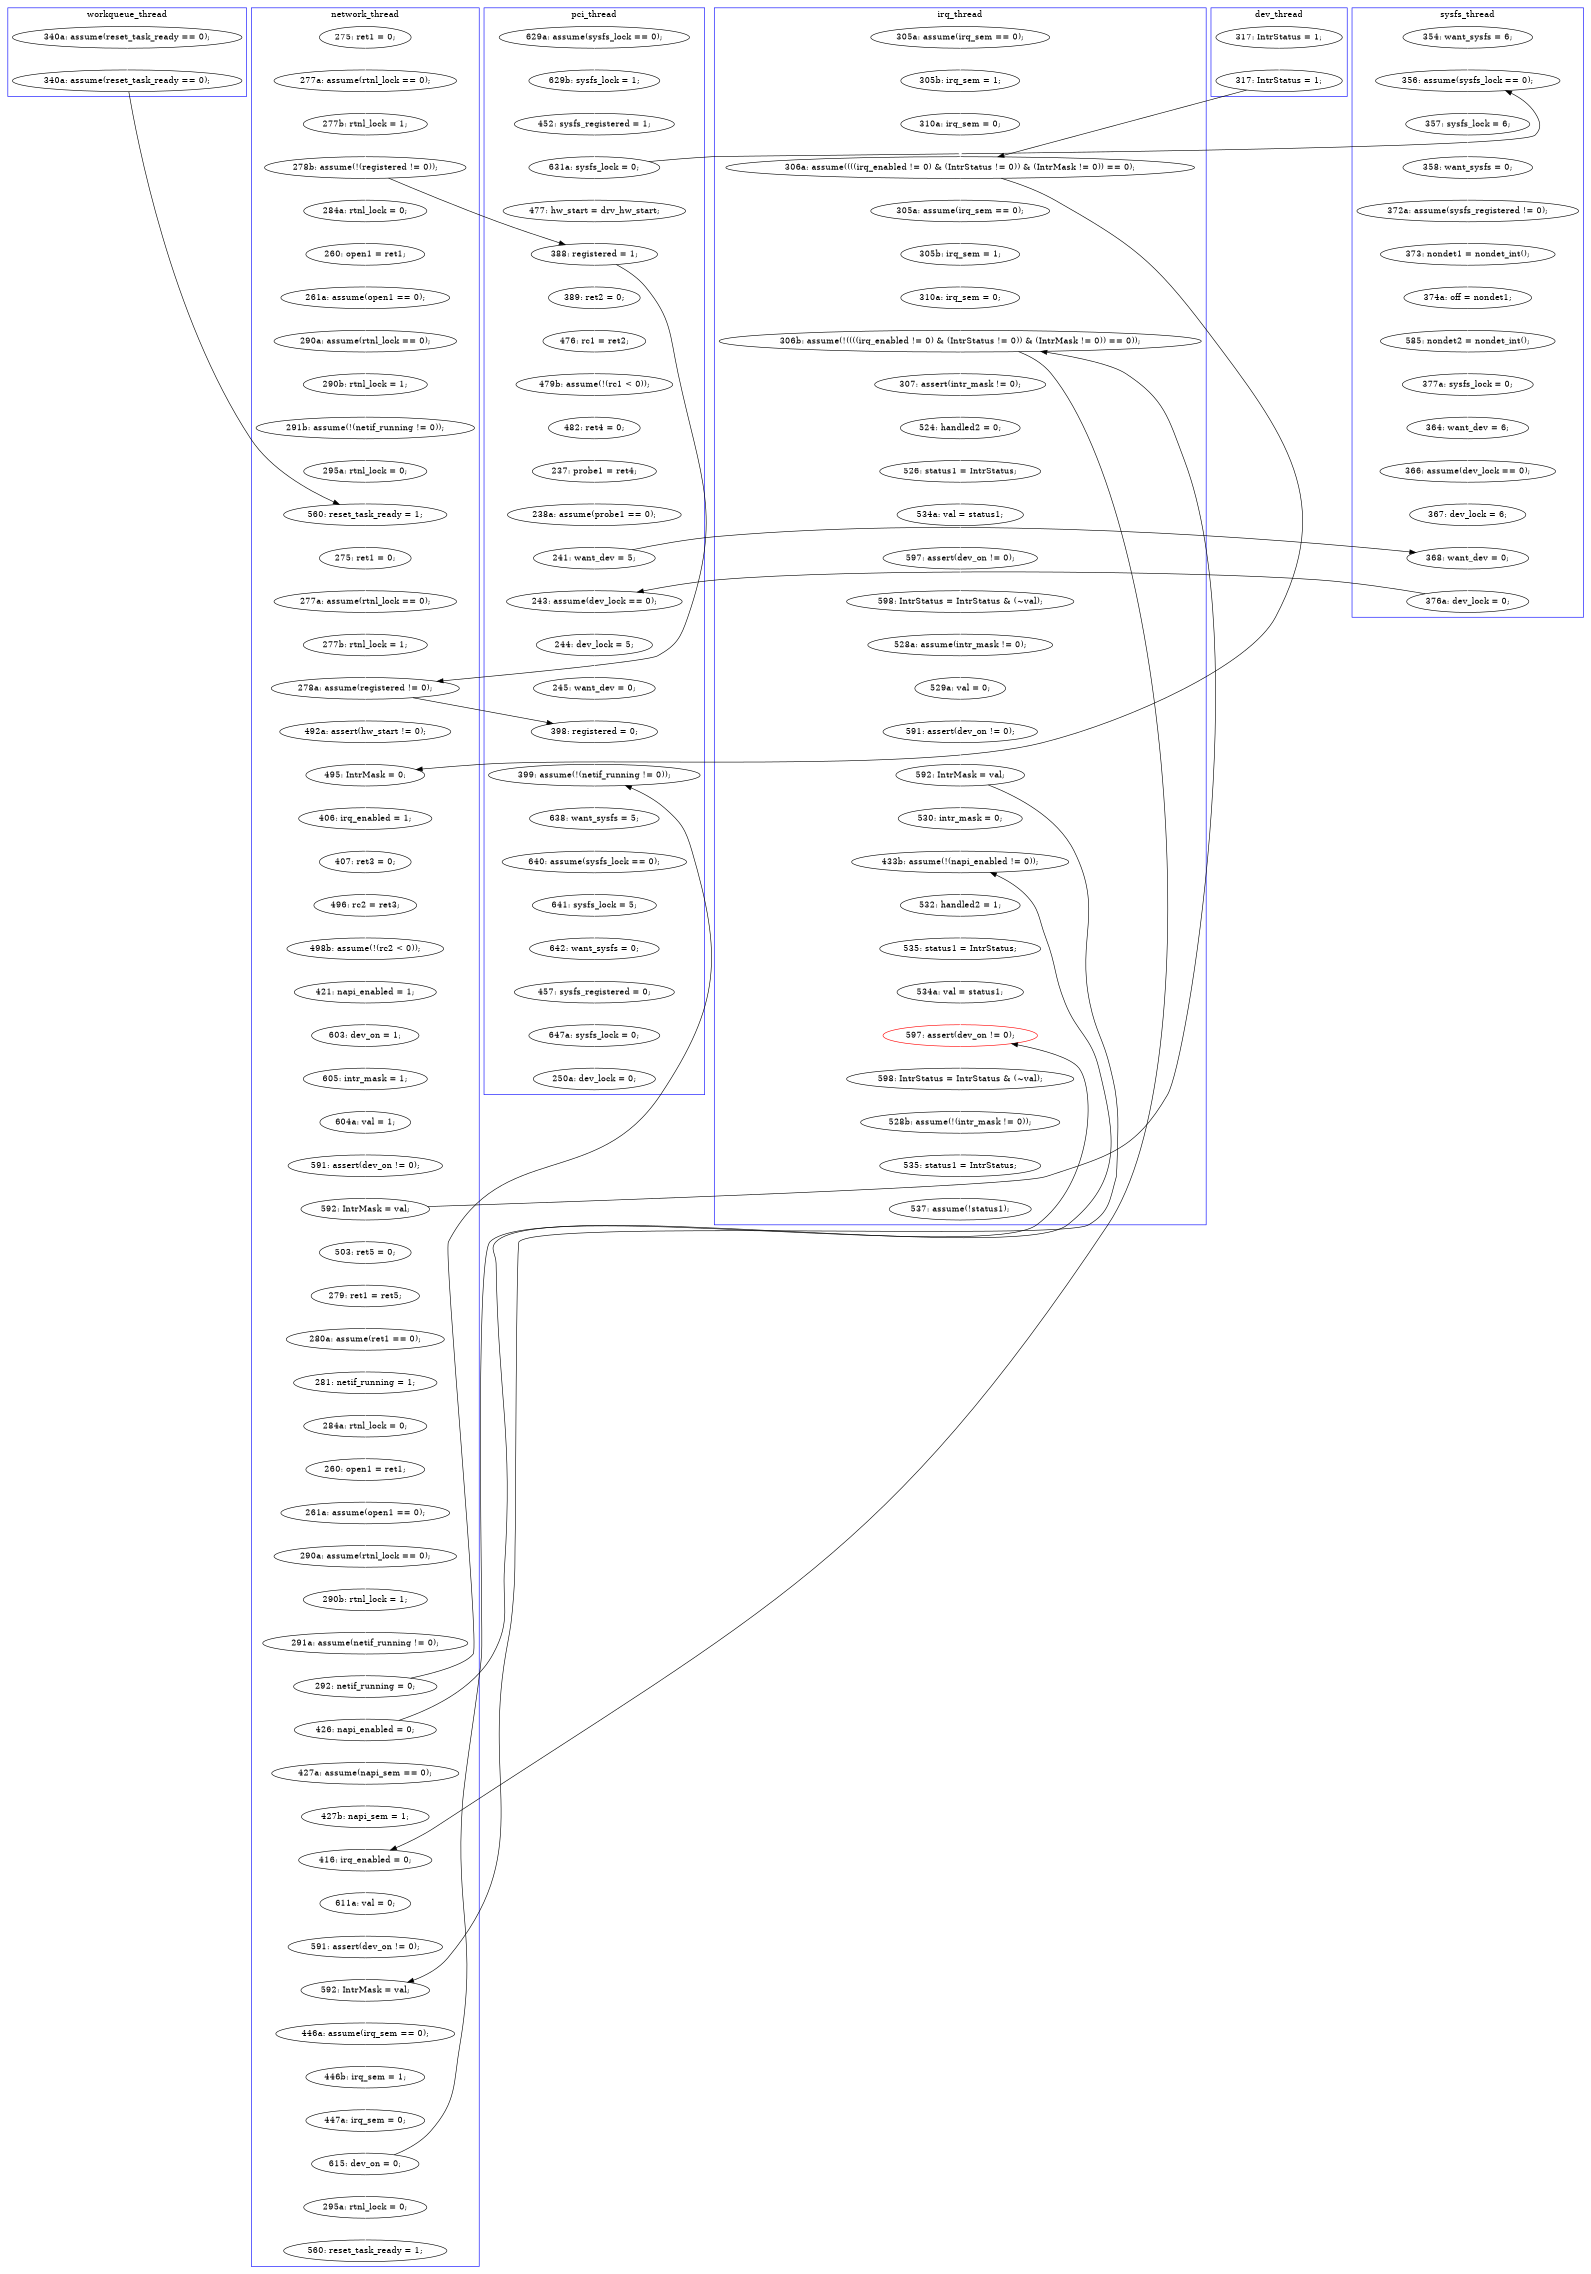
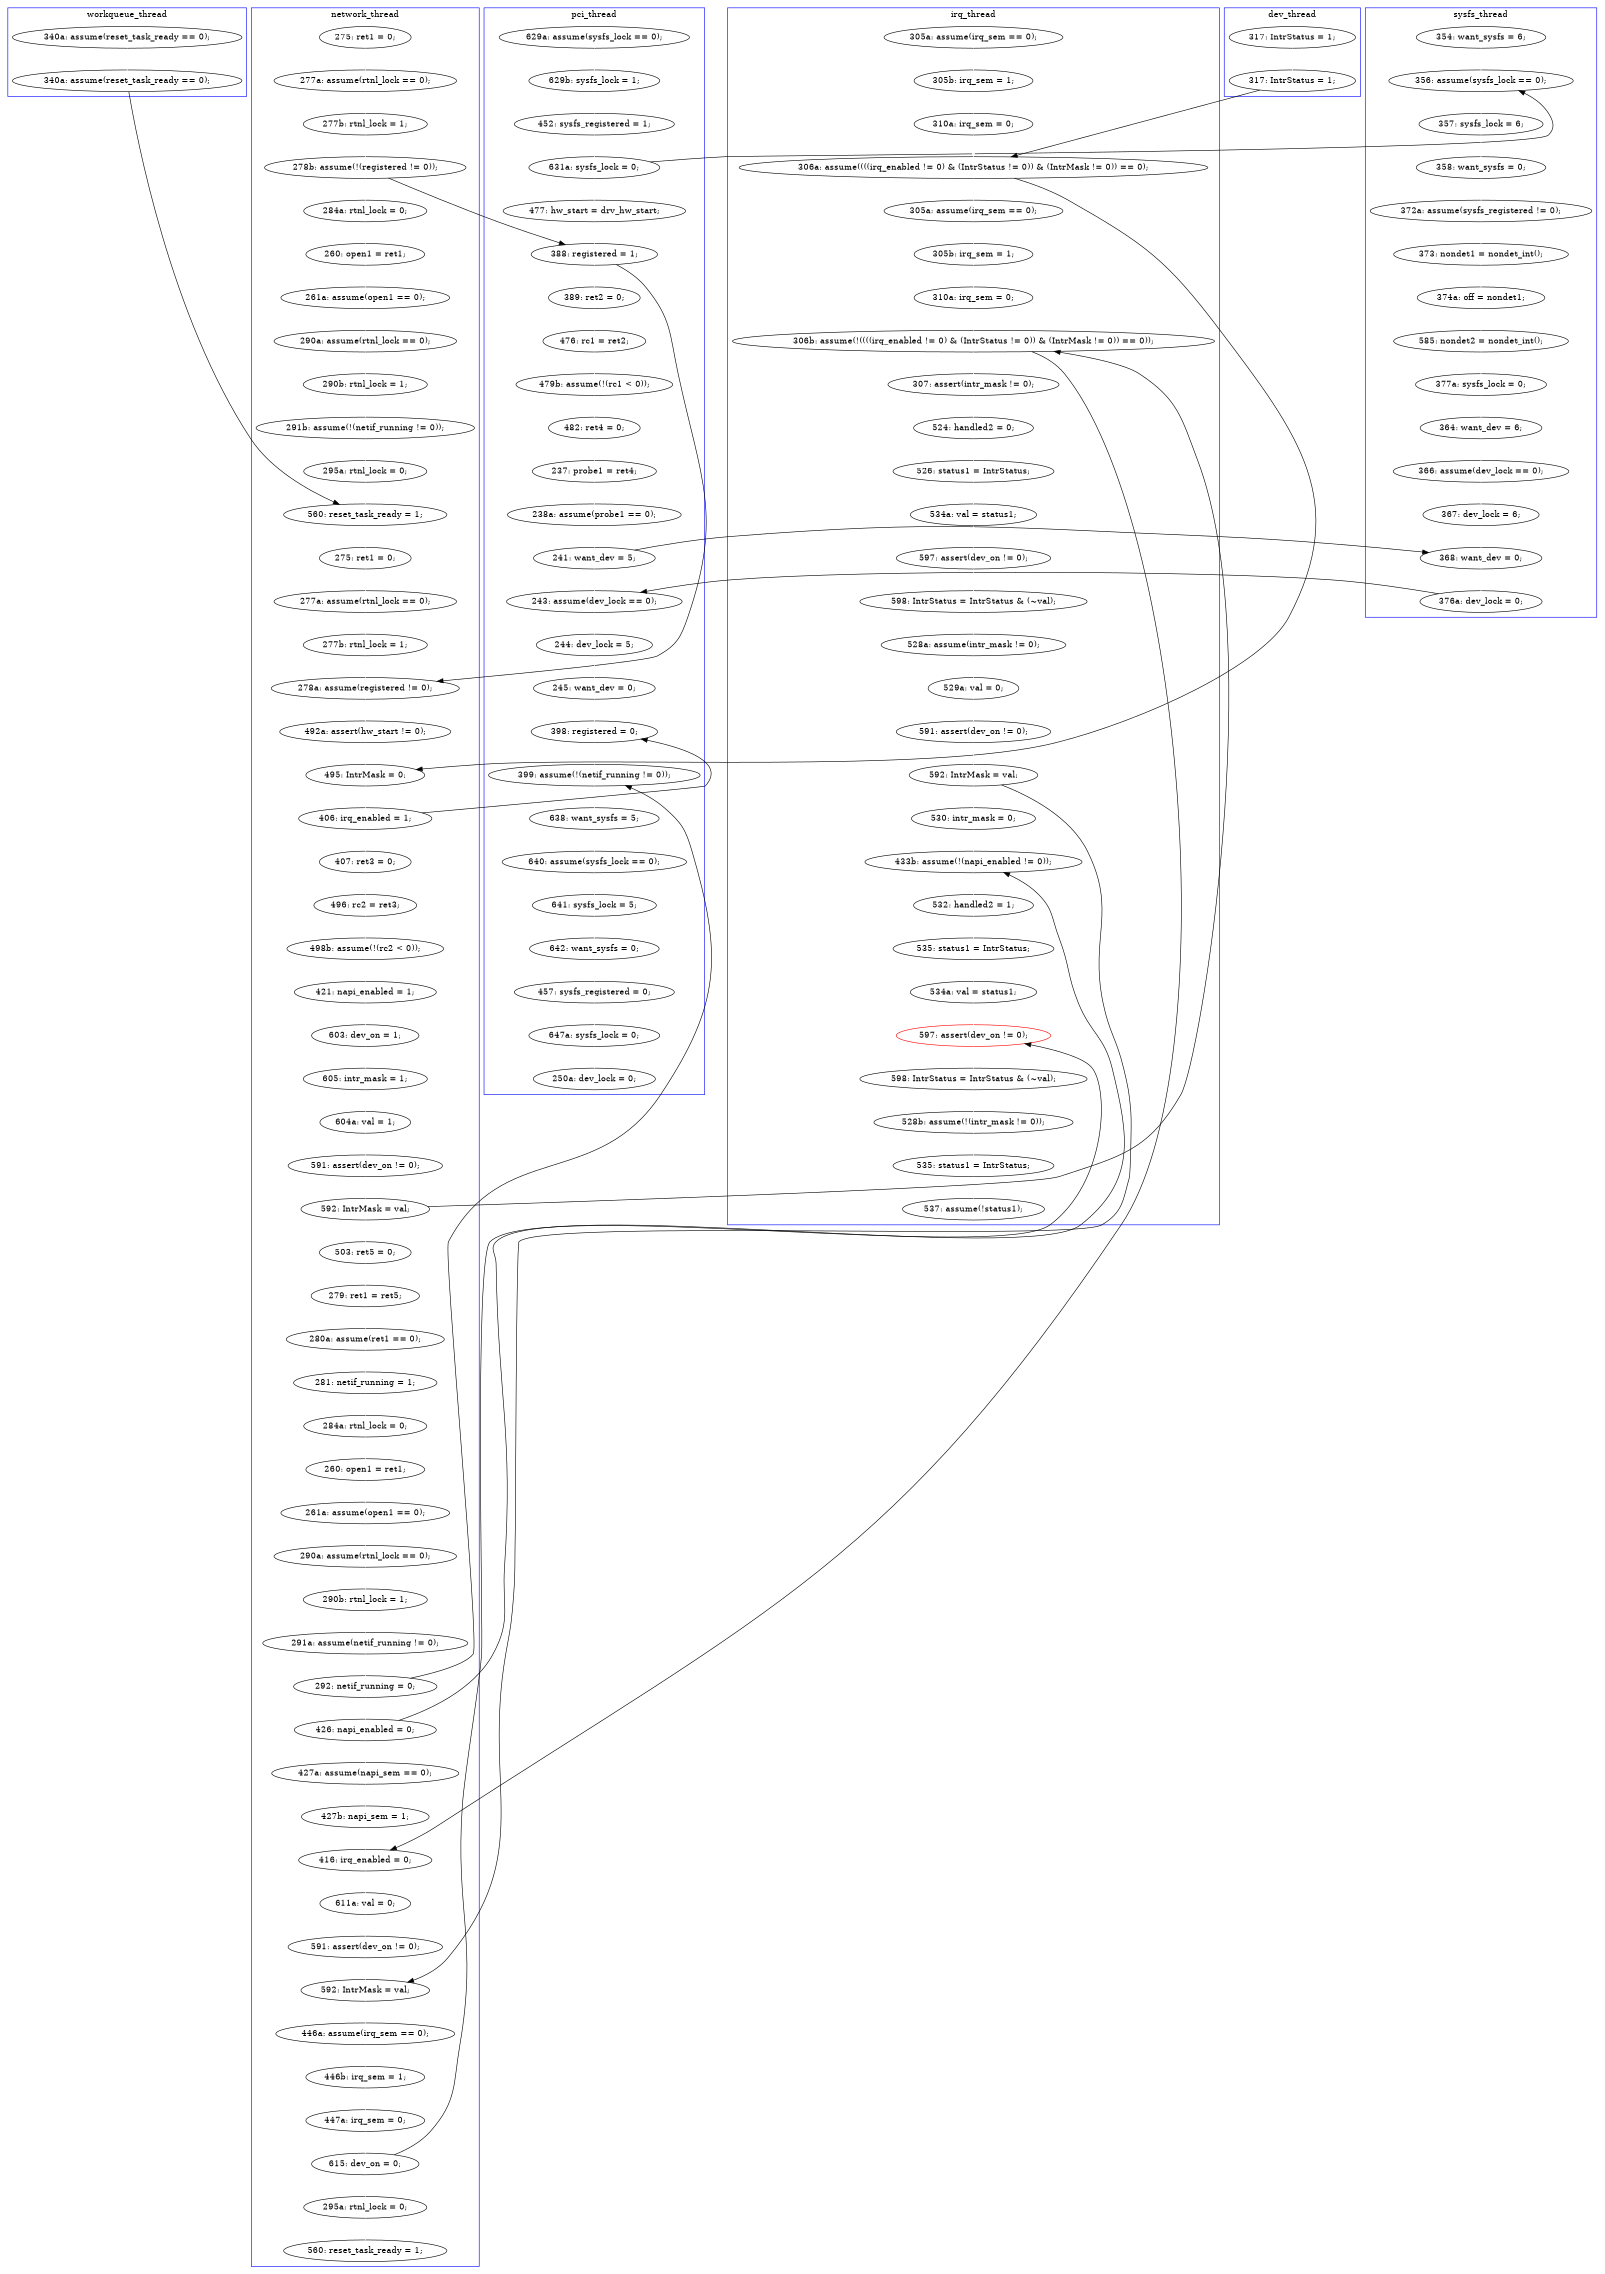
(473, 709) -> (608, 796)
